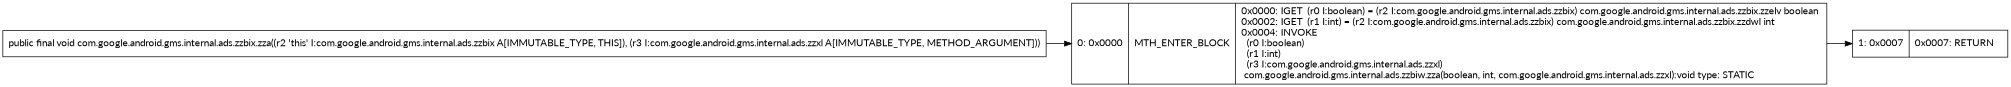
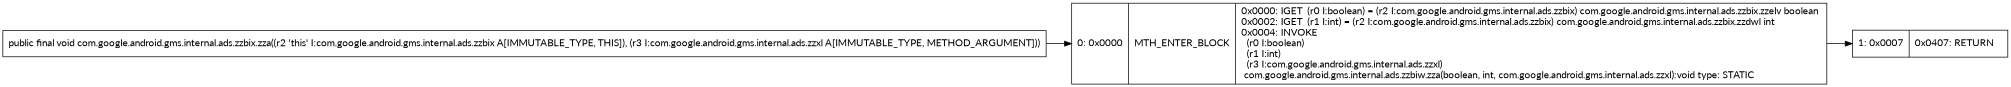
(1958, 43) -> (1958, 43)
